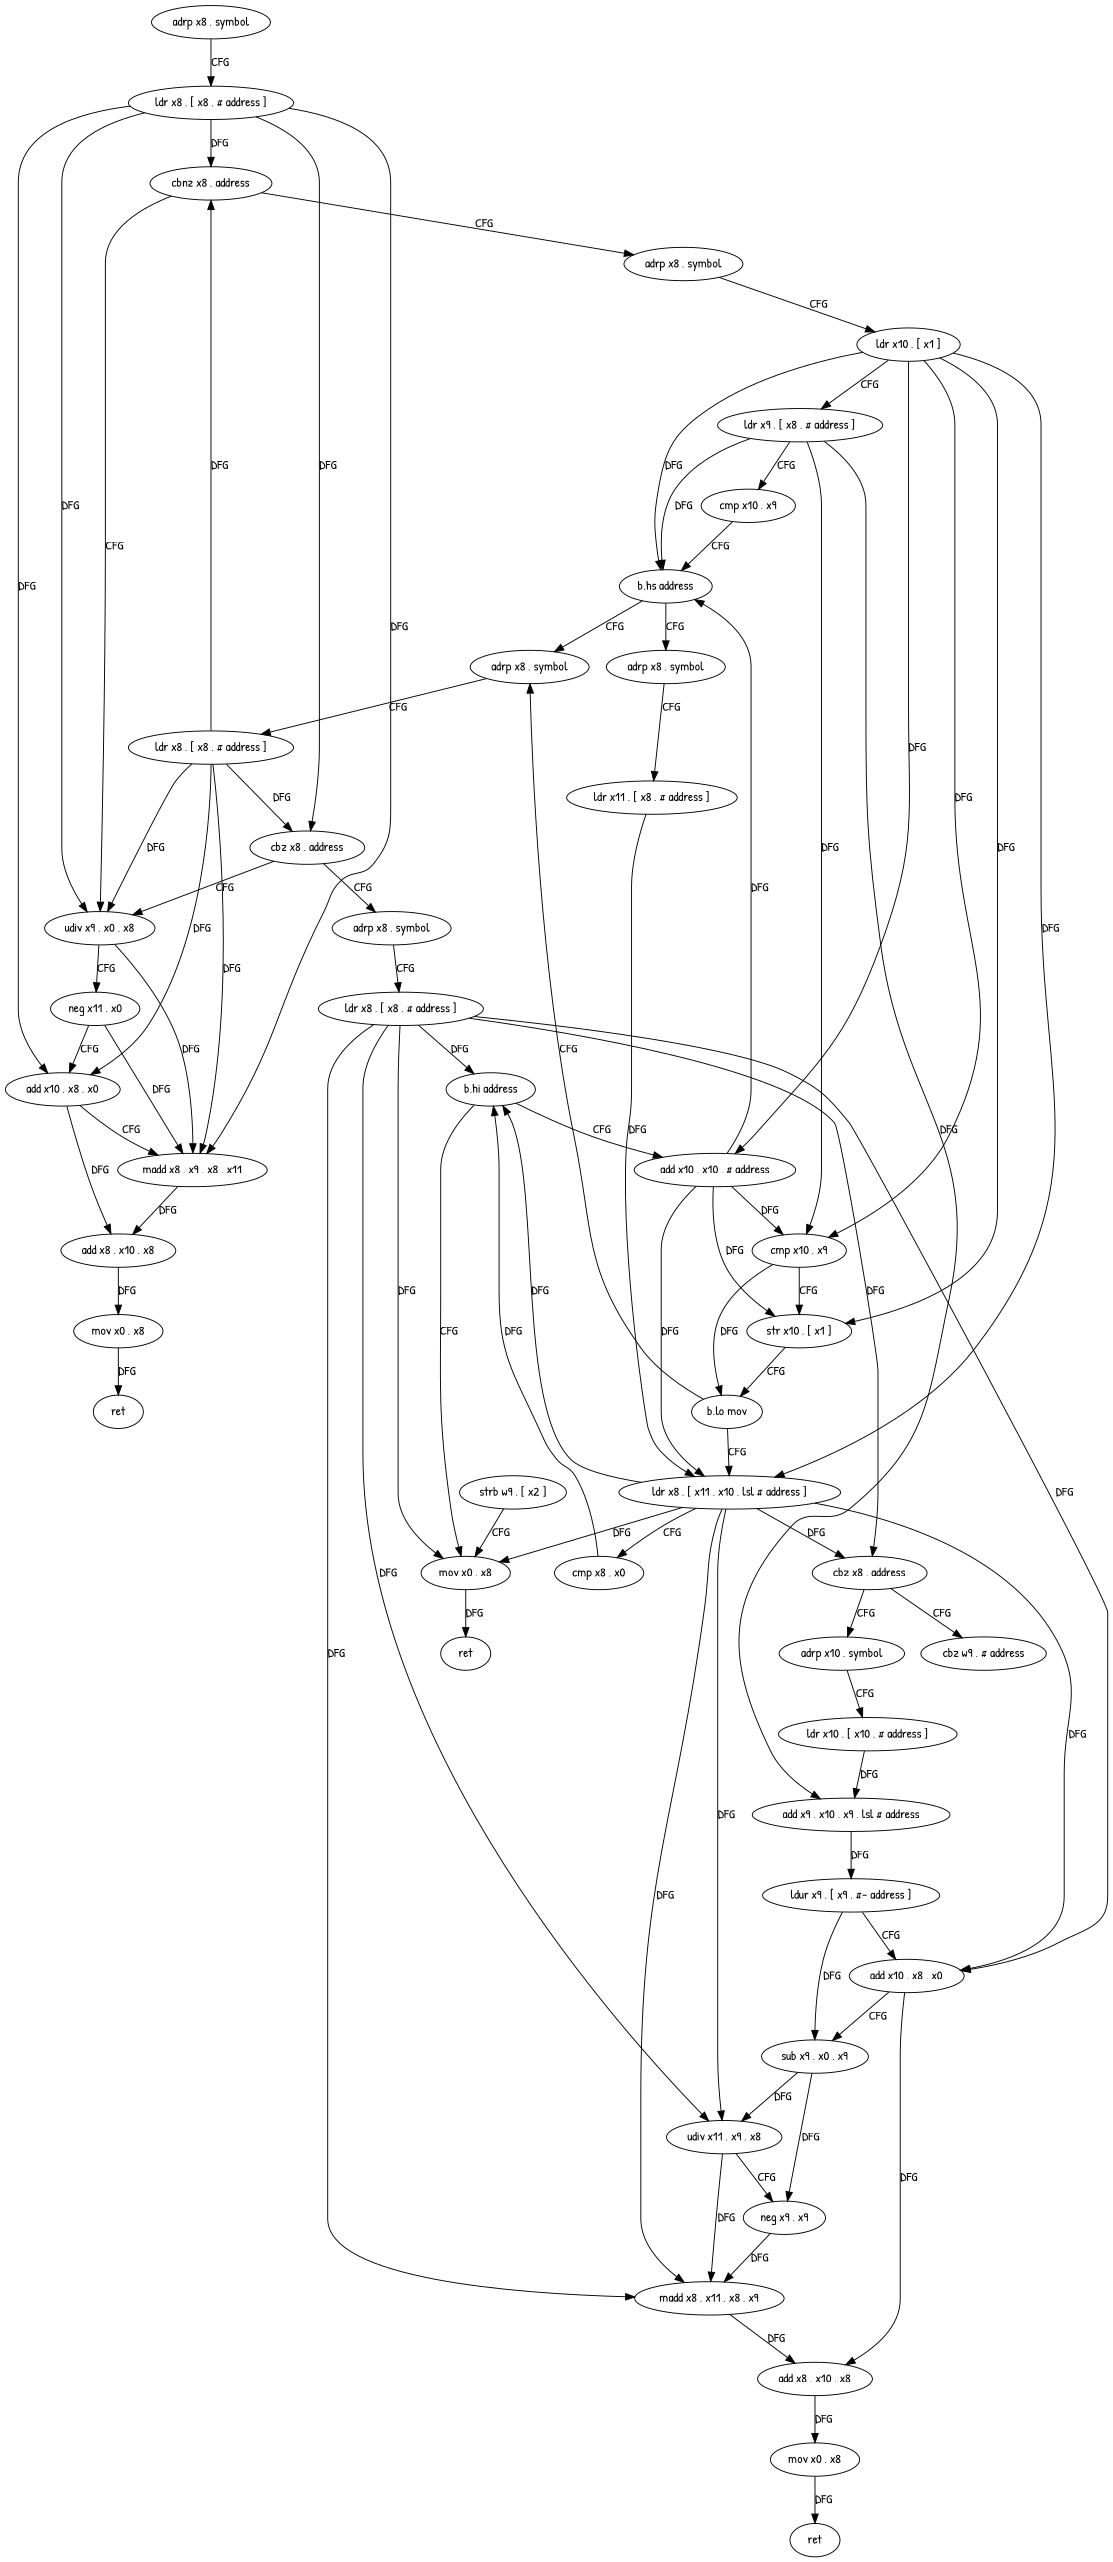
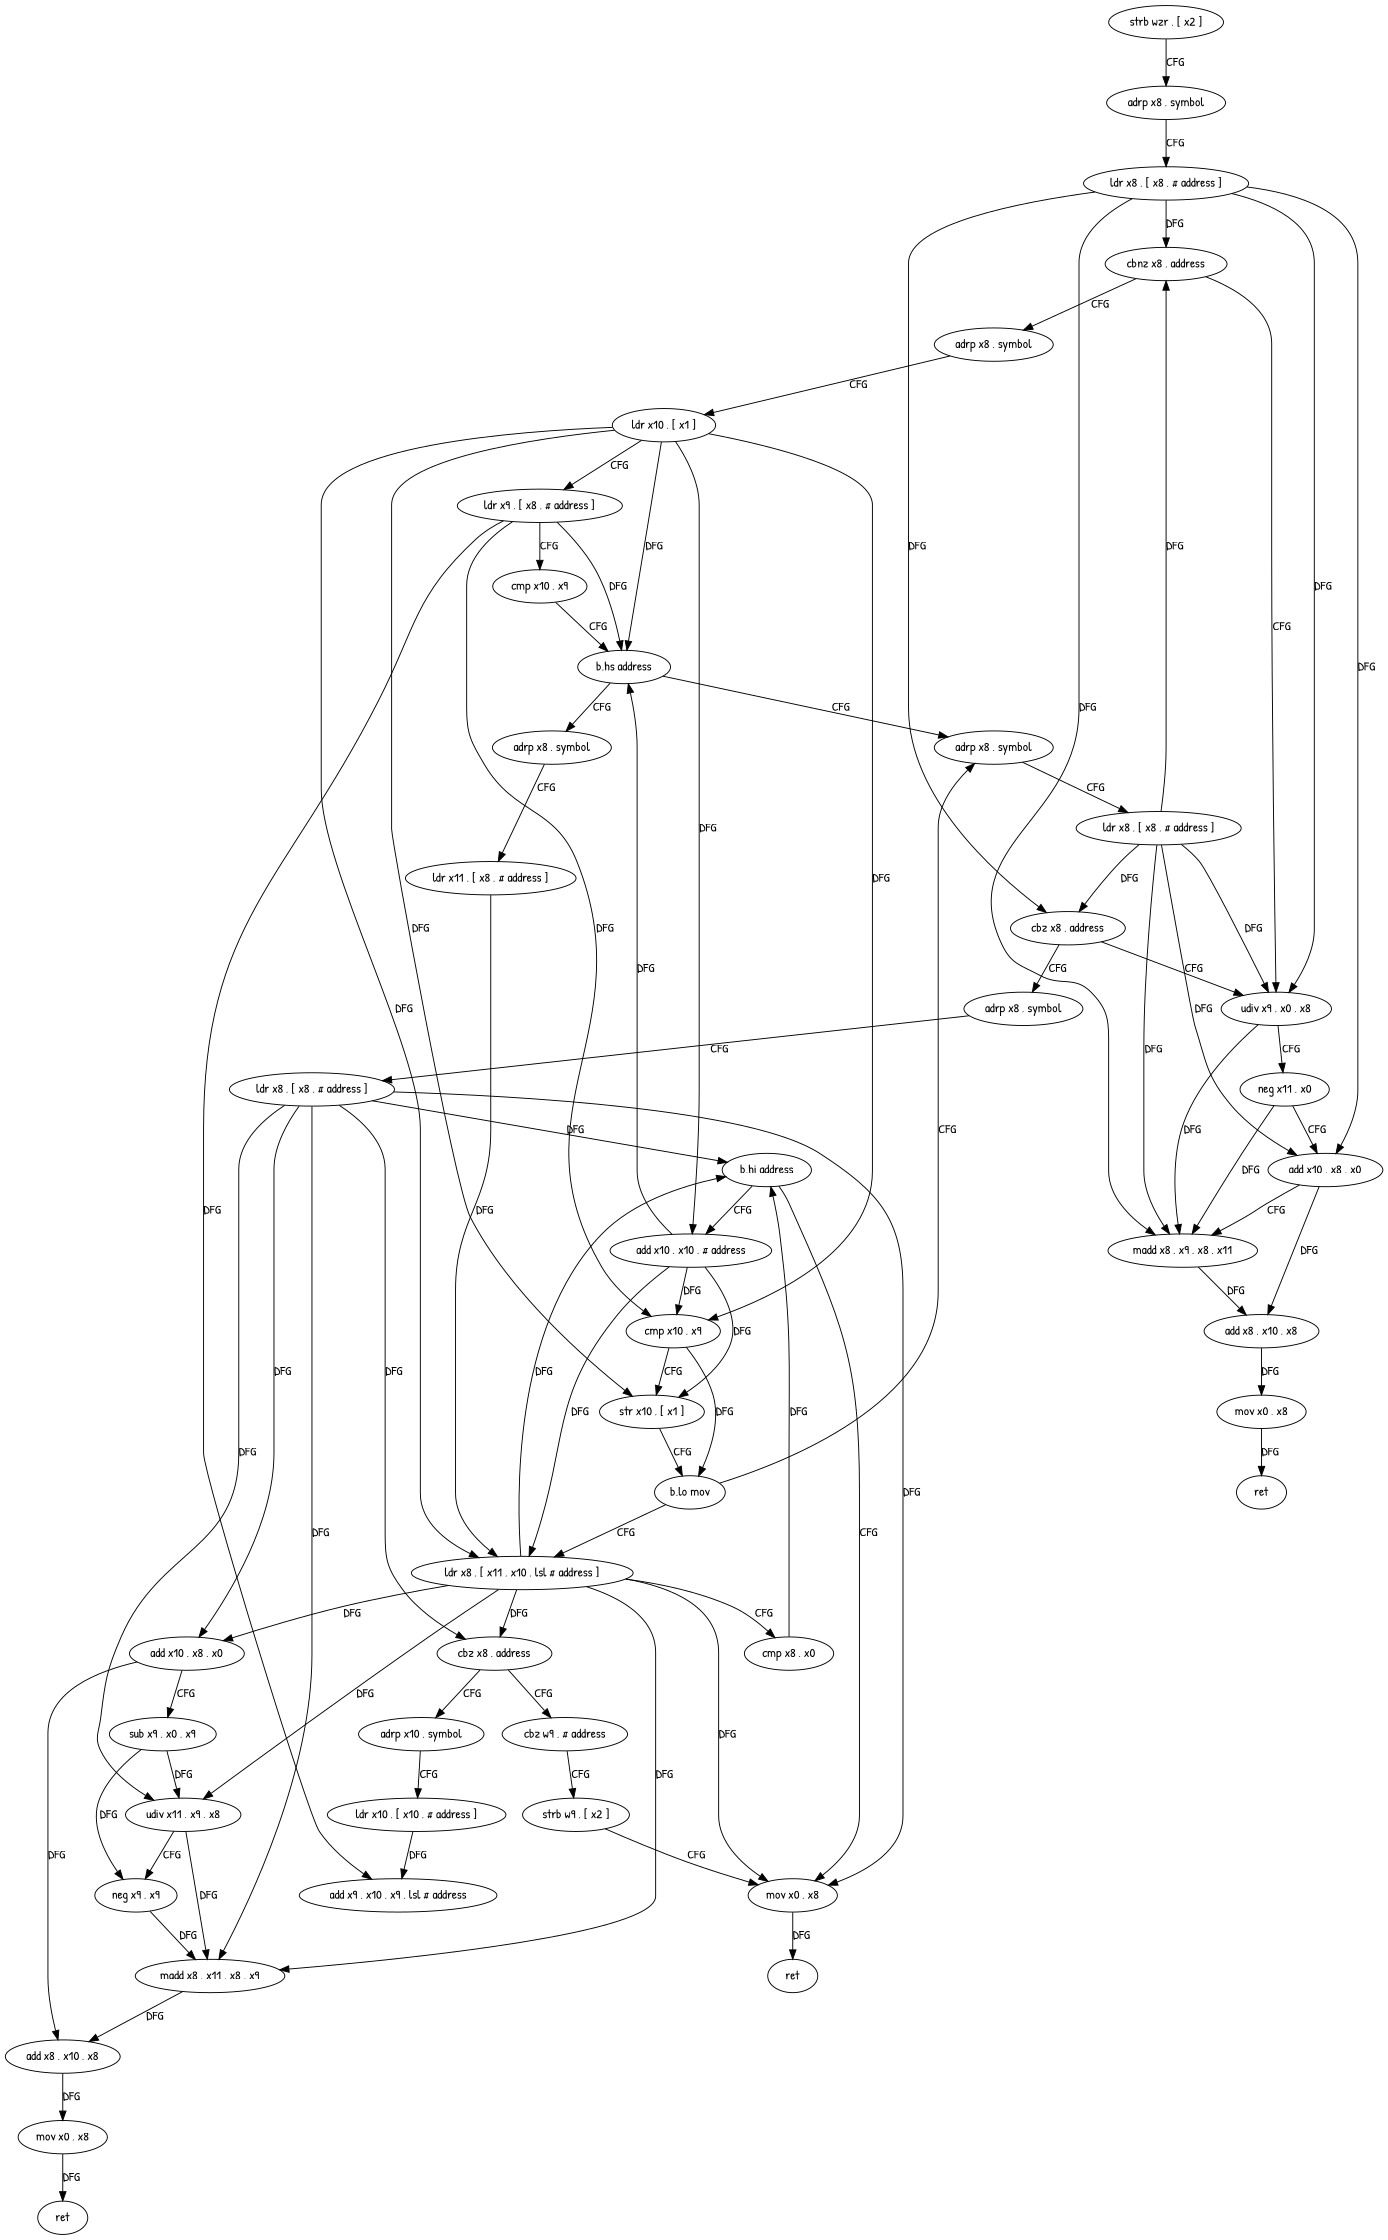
none -> (1166, 22)
none -> (570, 1770)
(851, 1895) -> none
